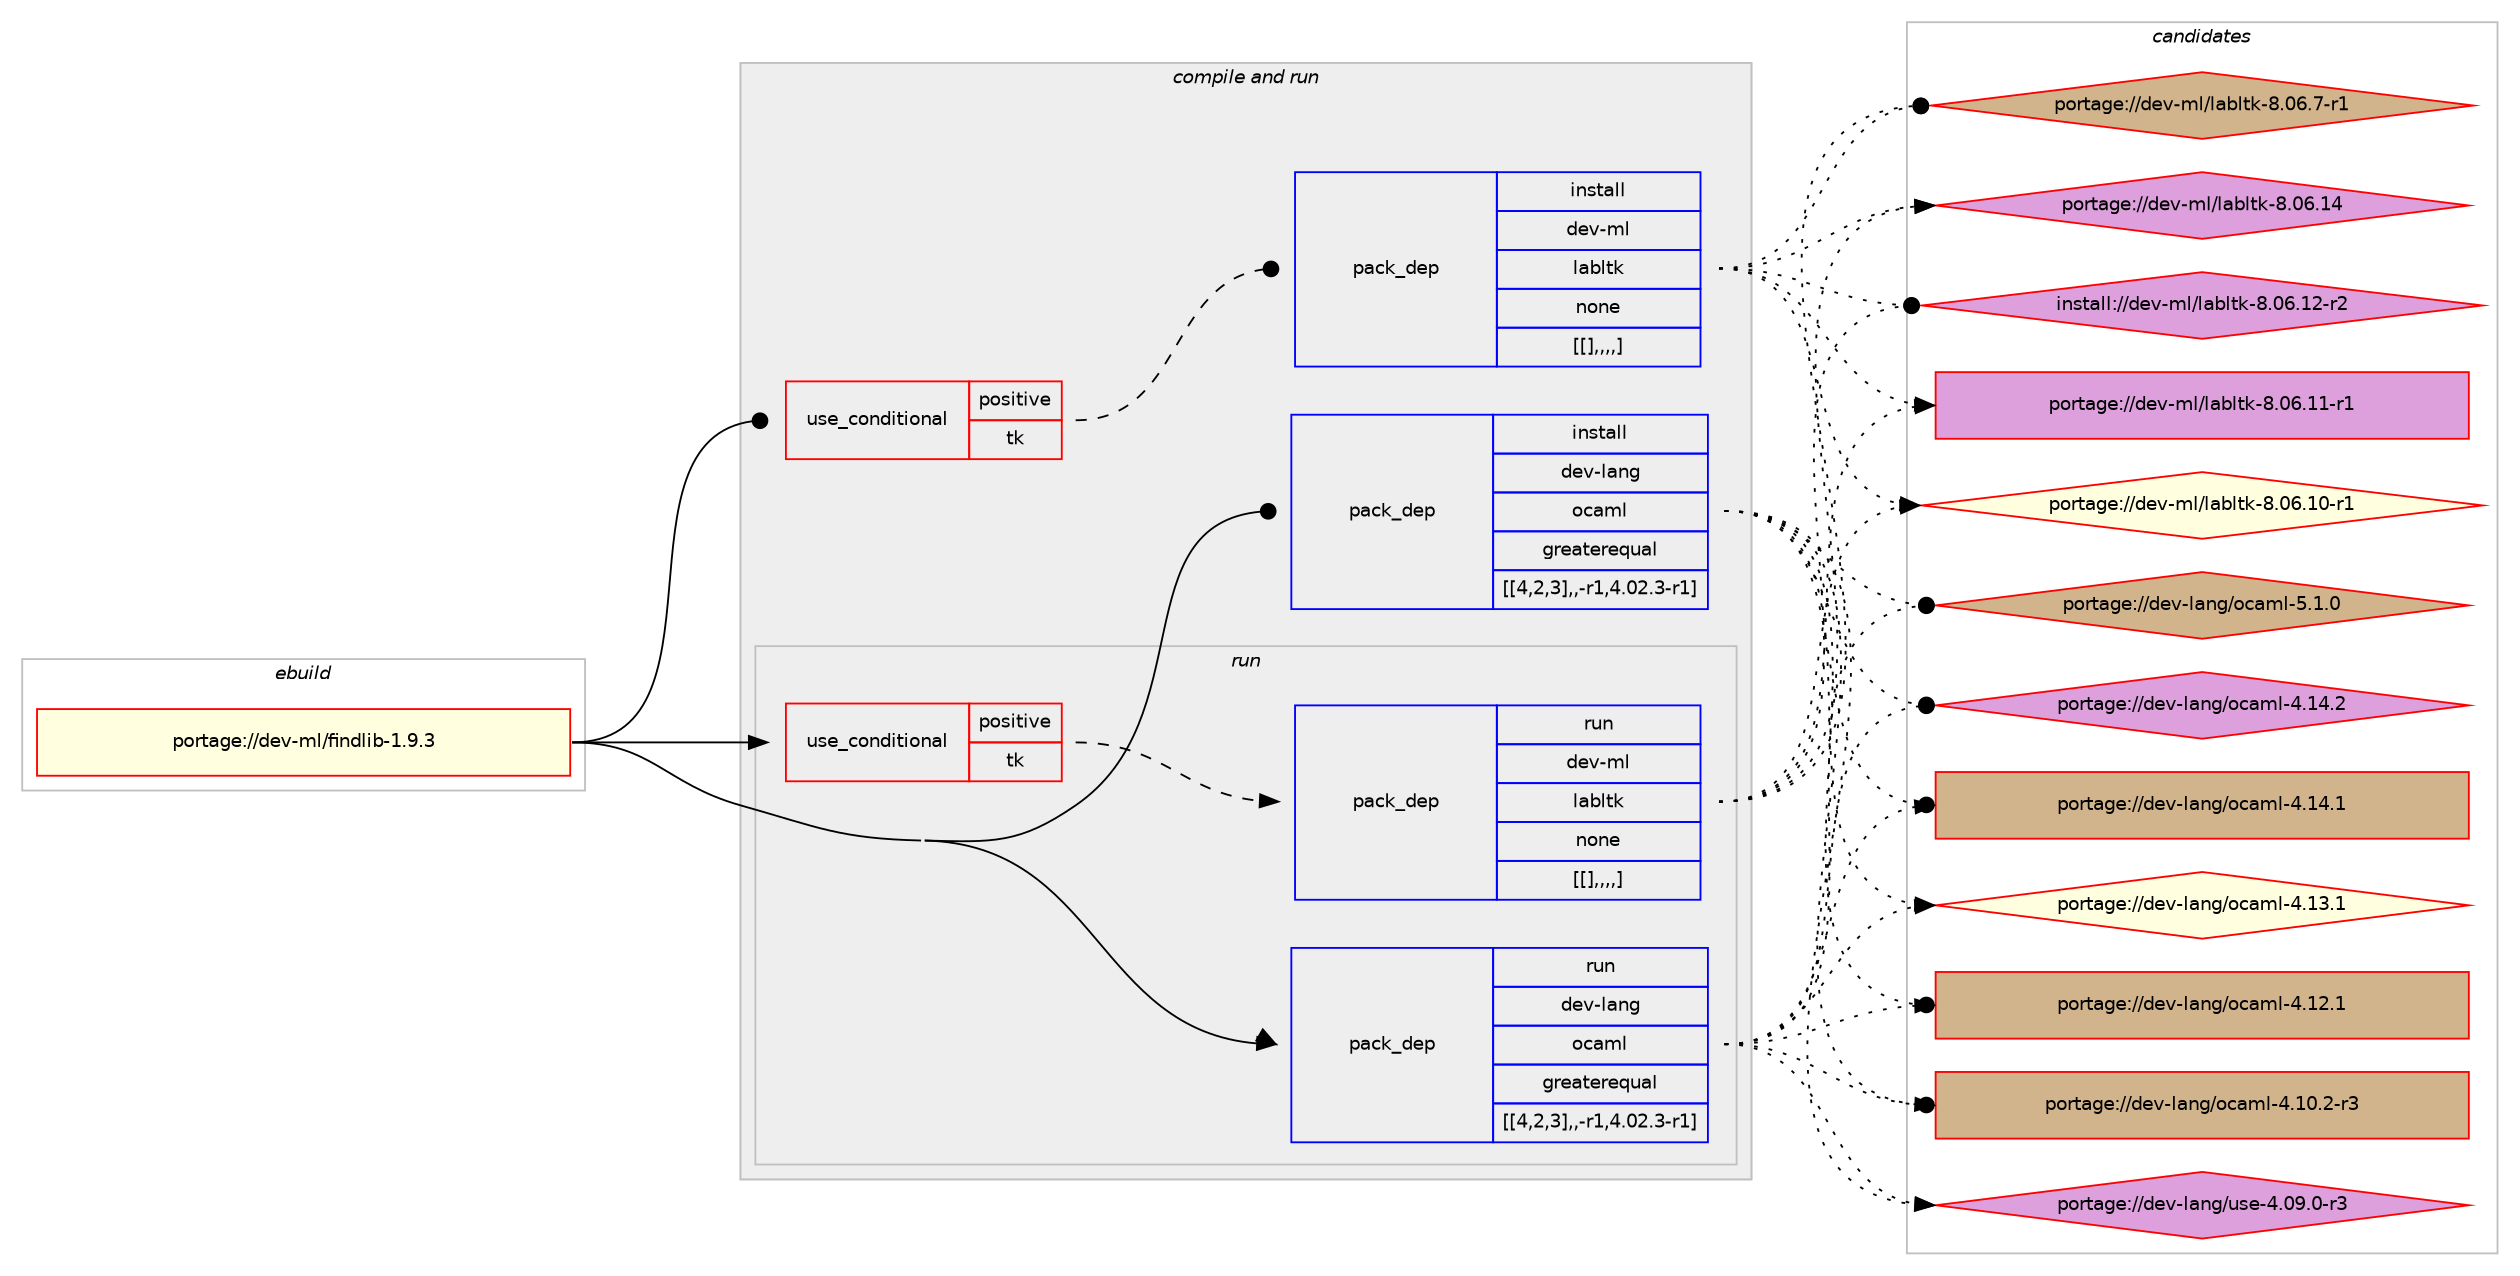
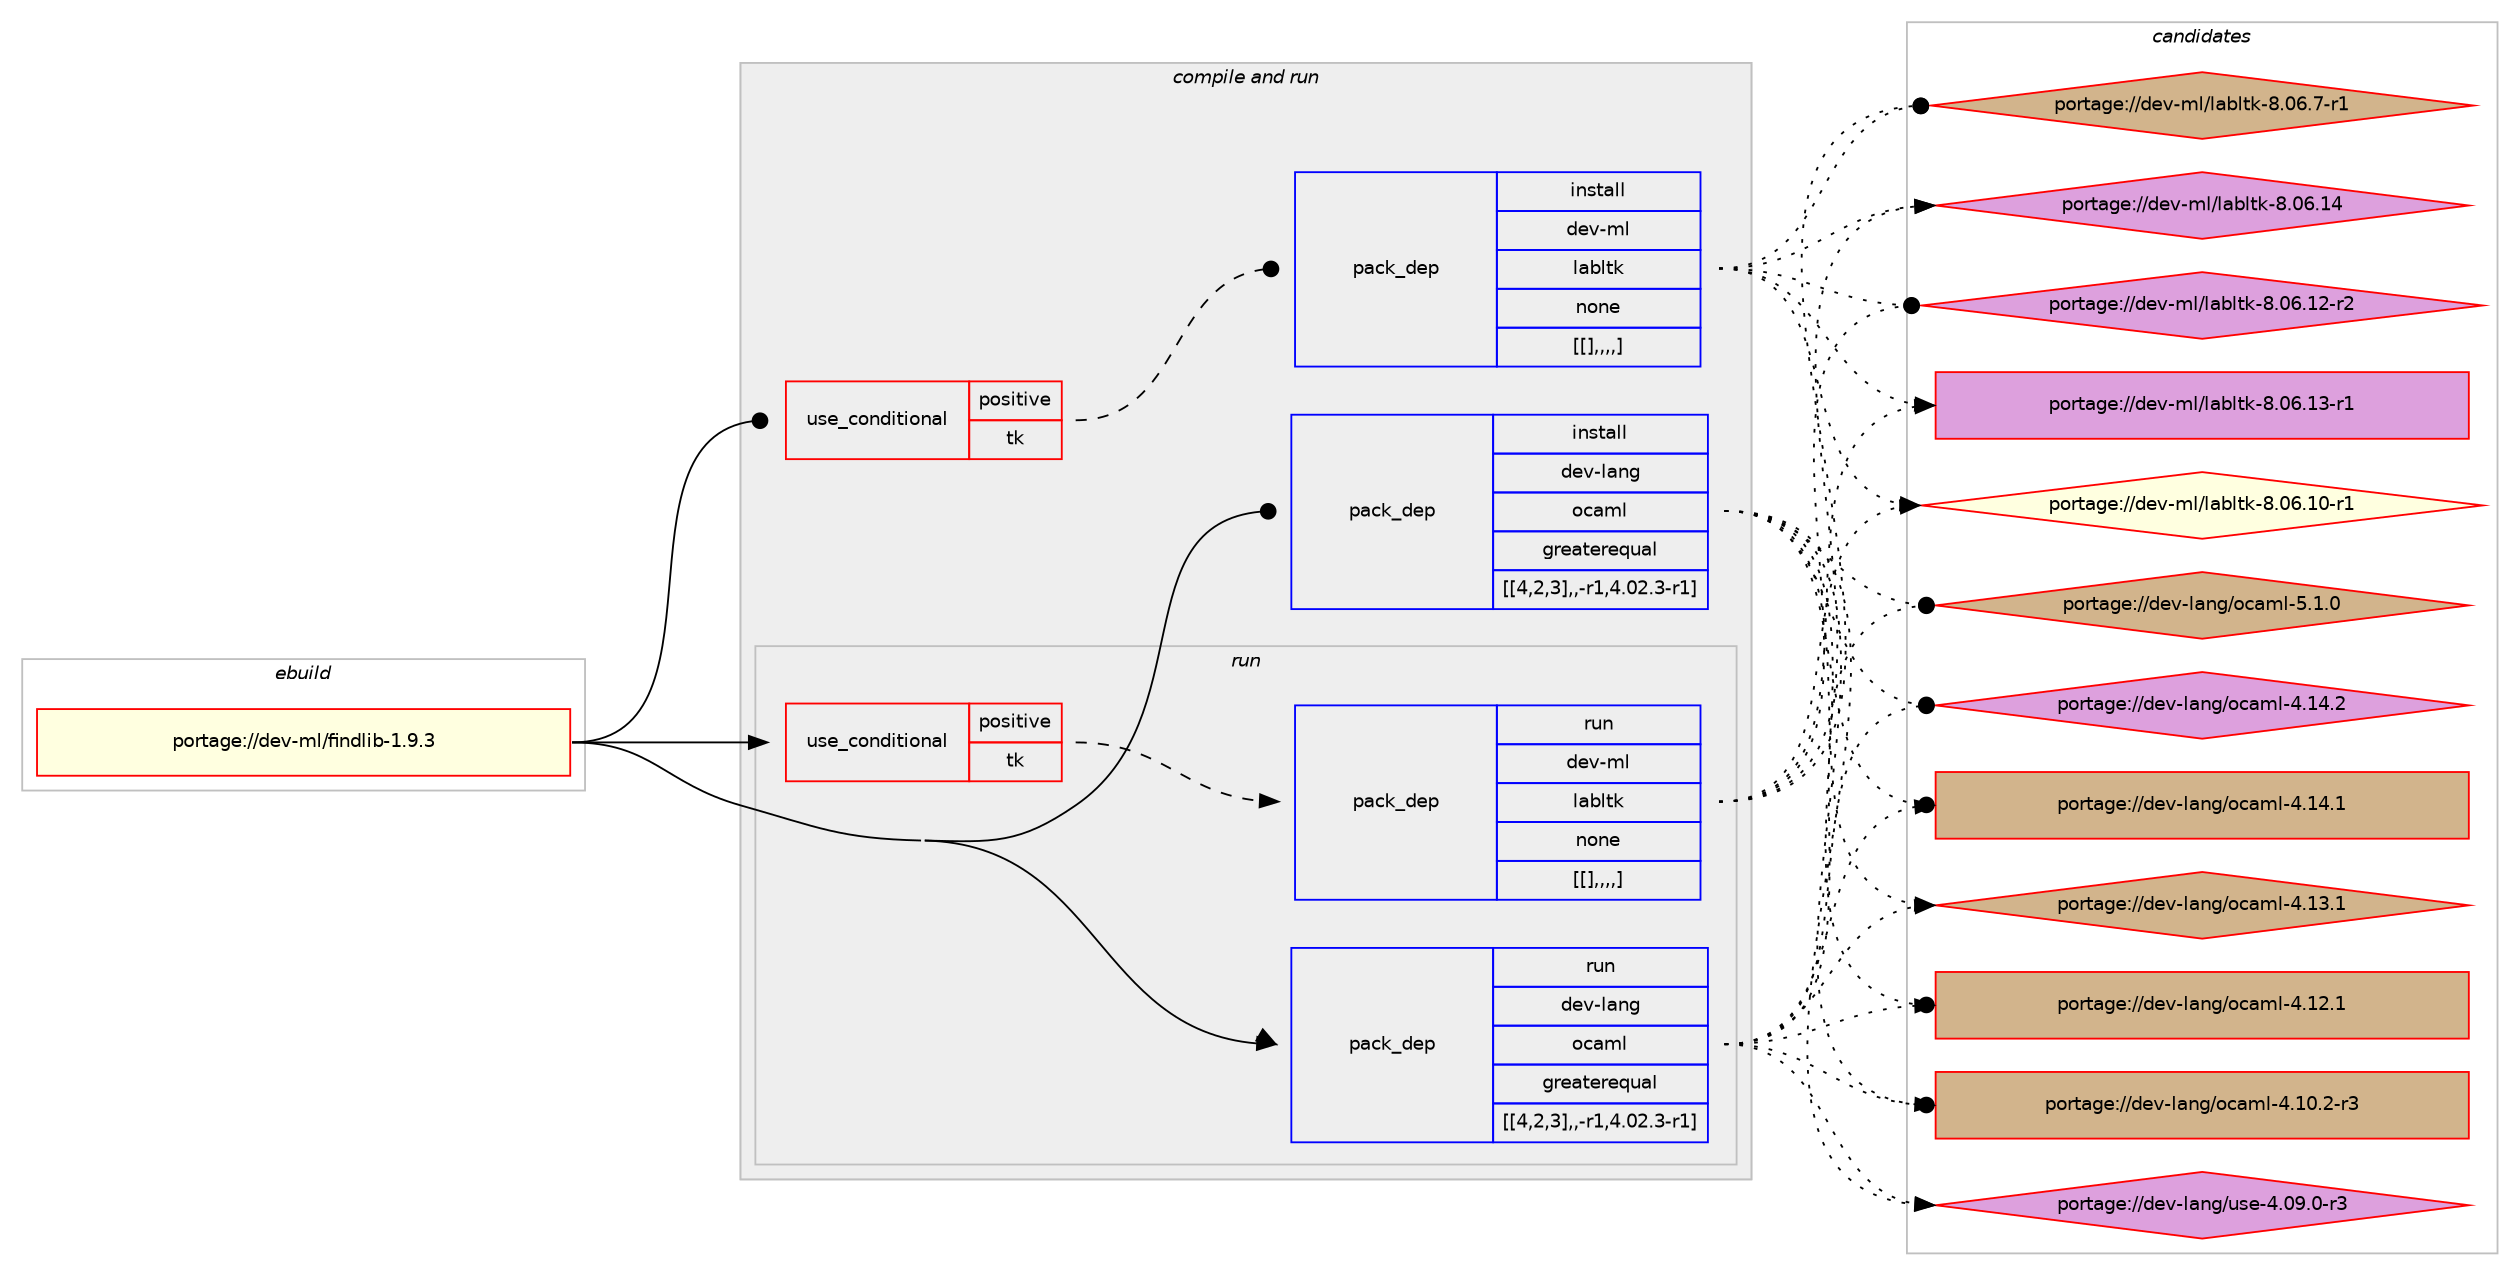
(2202, 305) -> (2202, 305)
(2202, 405) -> (2202, 405)
(2202, 905) -> (2202, 905)
